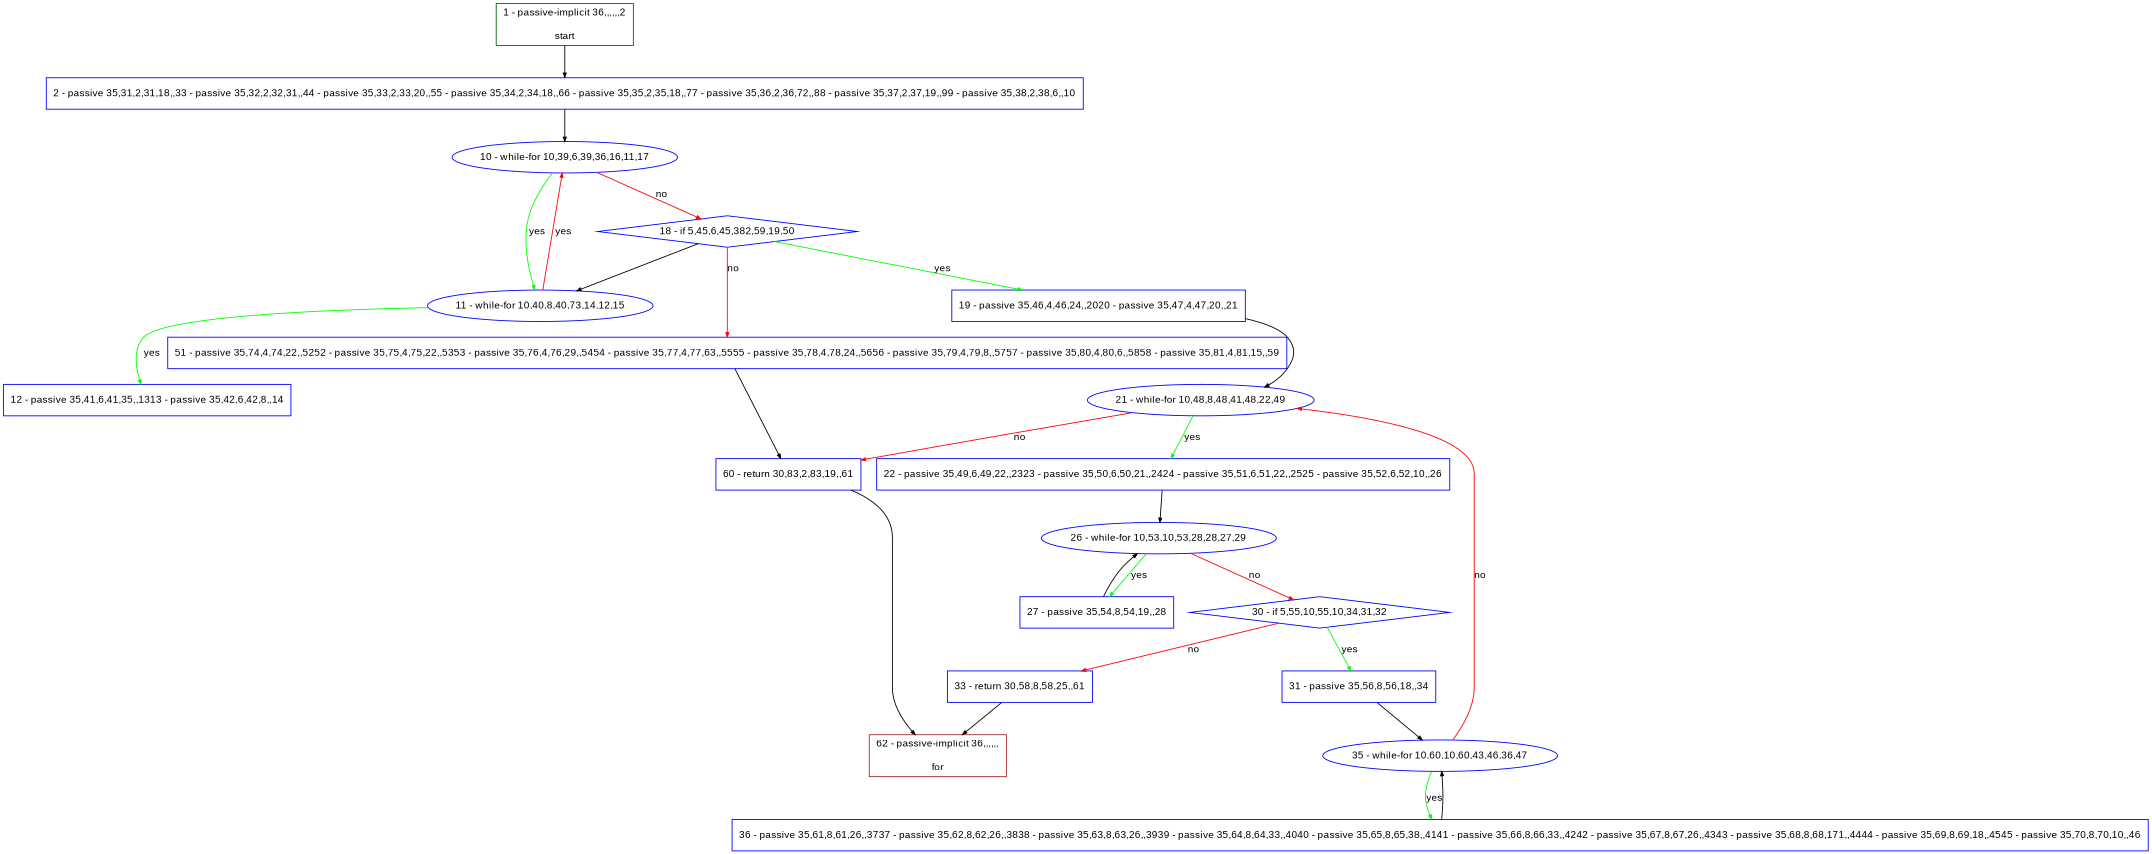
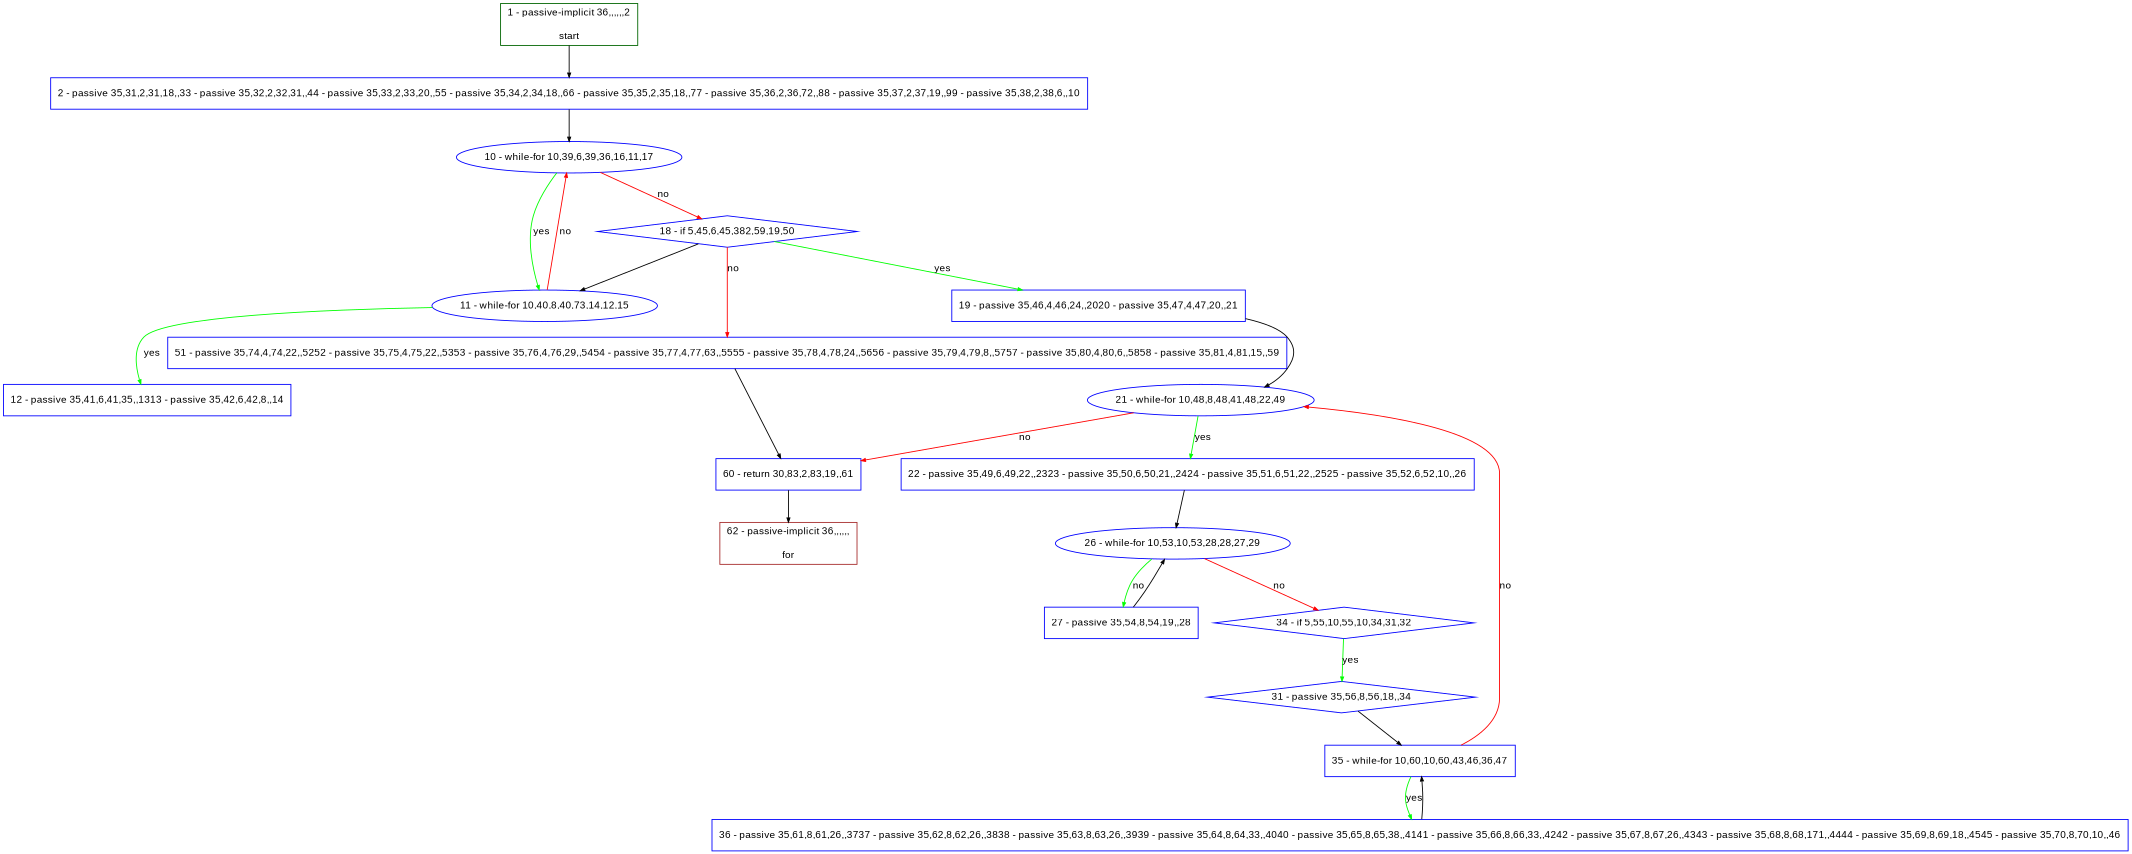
(563, 232) -> (566, 232)
(1139, 575) -> (1139, 586)
(1320, 612) -> (1344, 623)
(1020, 687) -> none
(1359, 687) -> (1341, 697)
(1440, 756) -> (1420, 761)
